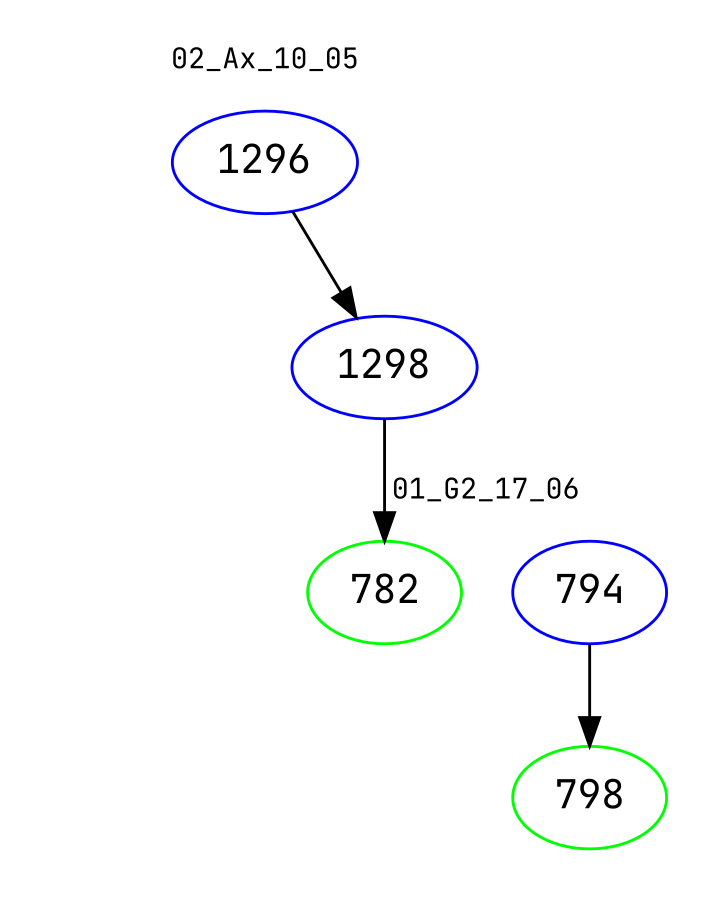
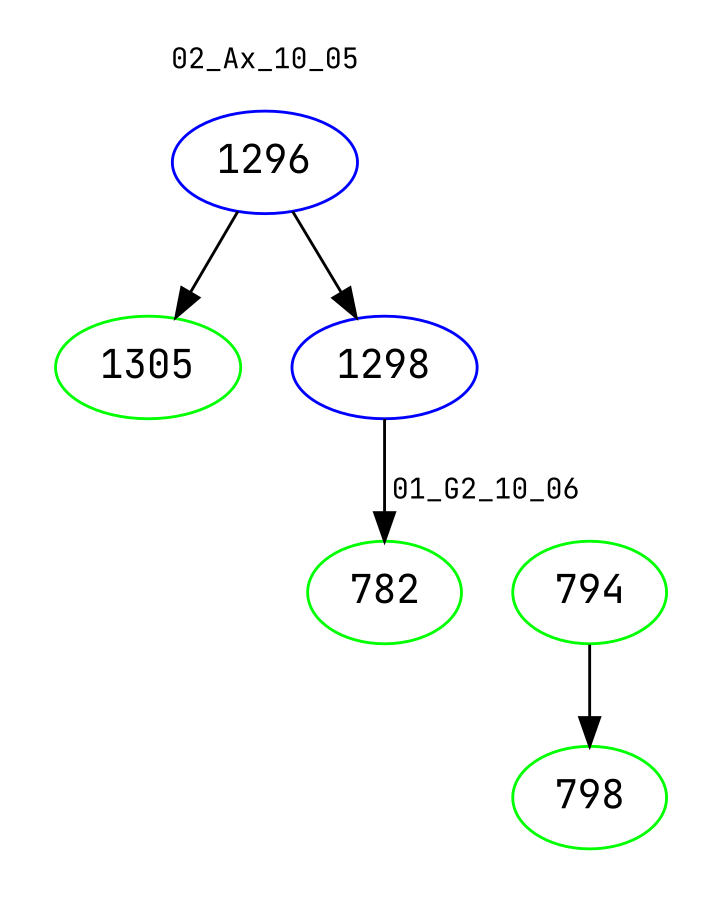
none -> (148, 367)
(487, 491) -> (487, 491)
(590, 593) -> (590, 593)
